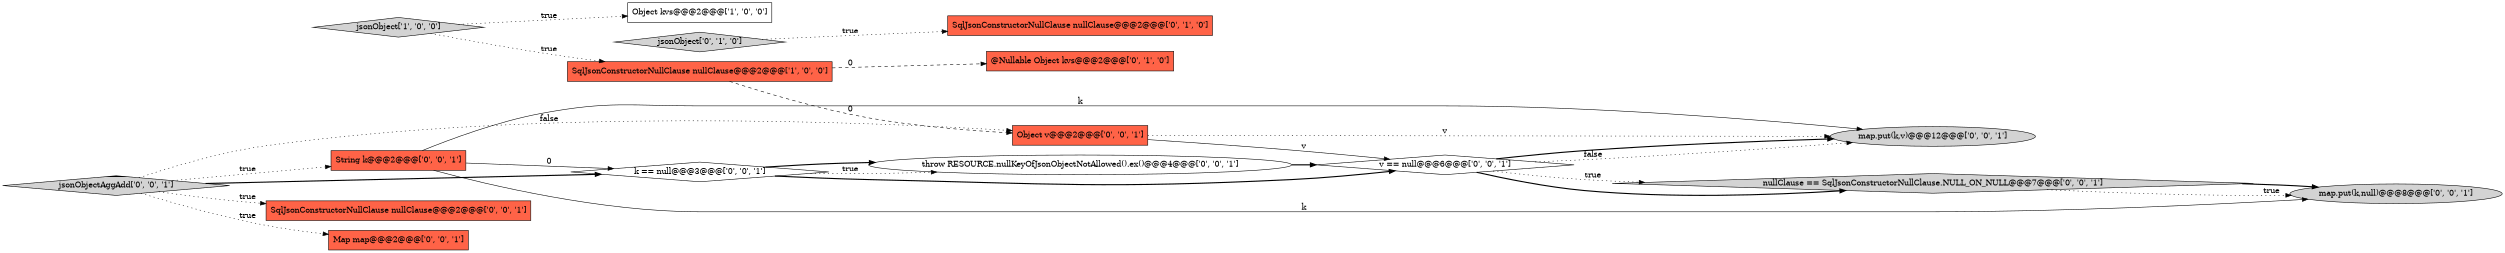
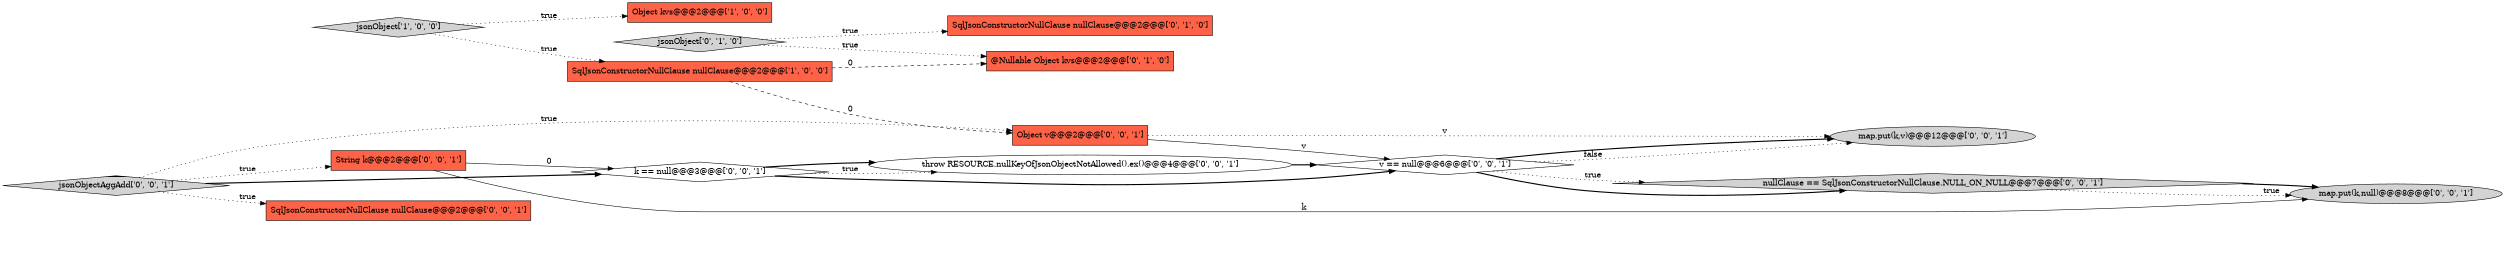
(700, 13) -> (700, 13)
none -> (870, 51)
(1137, 106) -> none
(549, 119) -> (549, 119)
(398, 240) -> none
